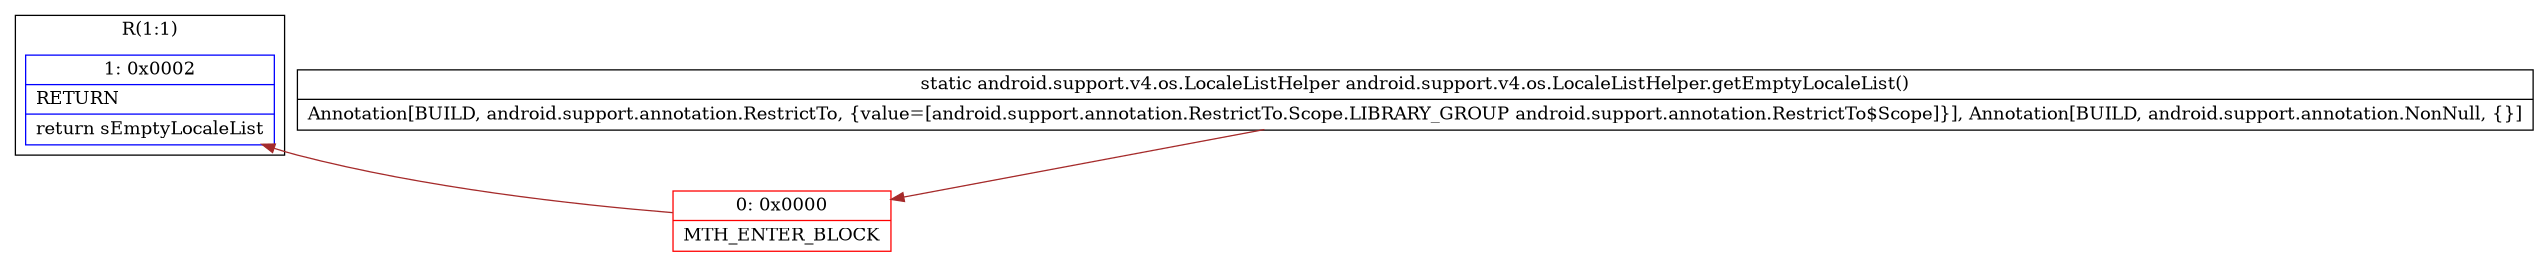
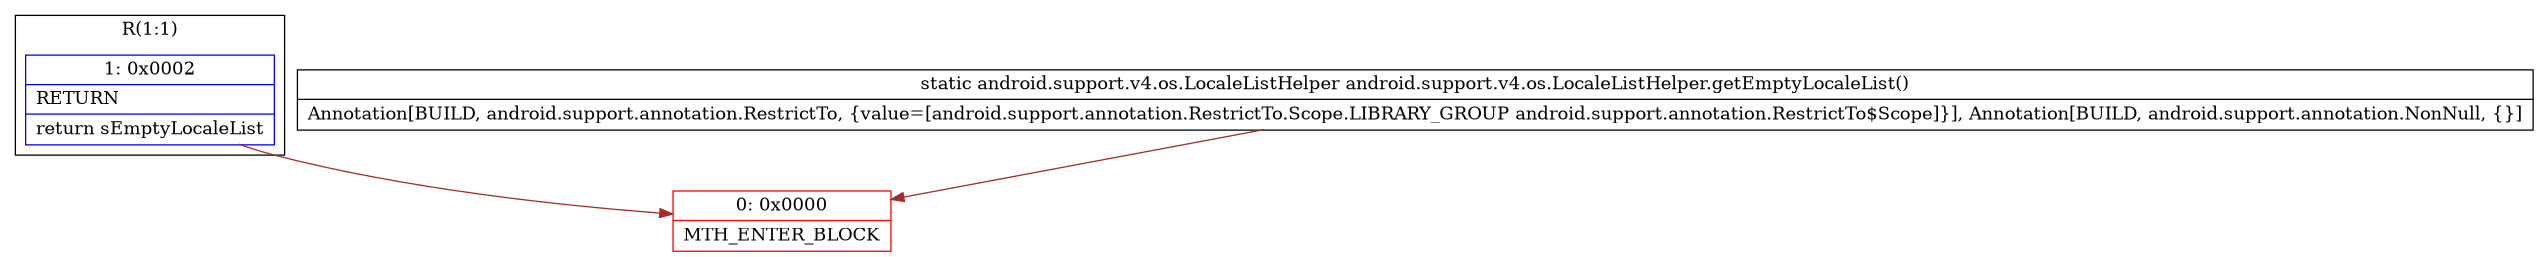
(472, 190) -> (447, 189)
